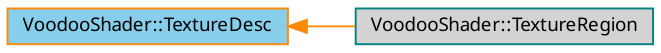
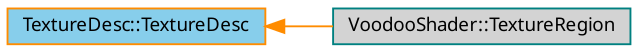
(148, 26) -> (136, 26)
